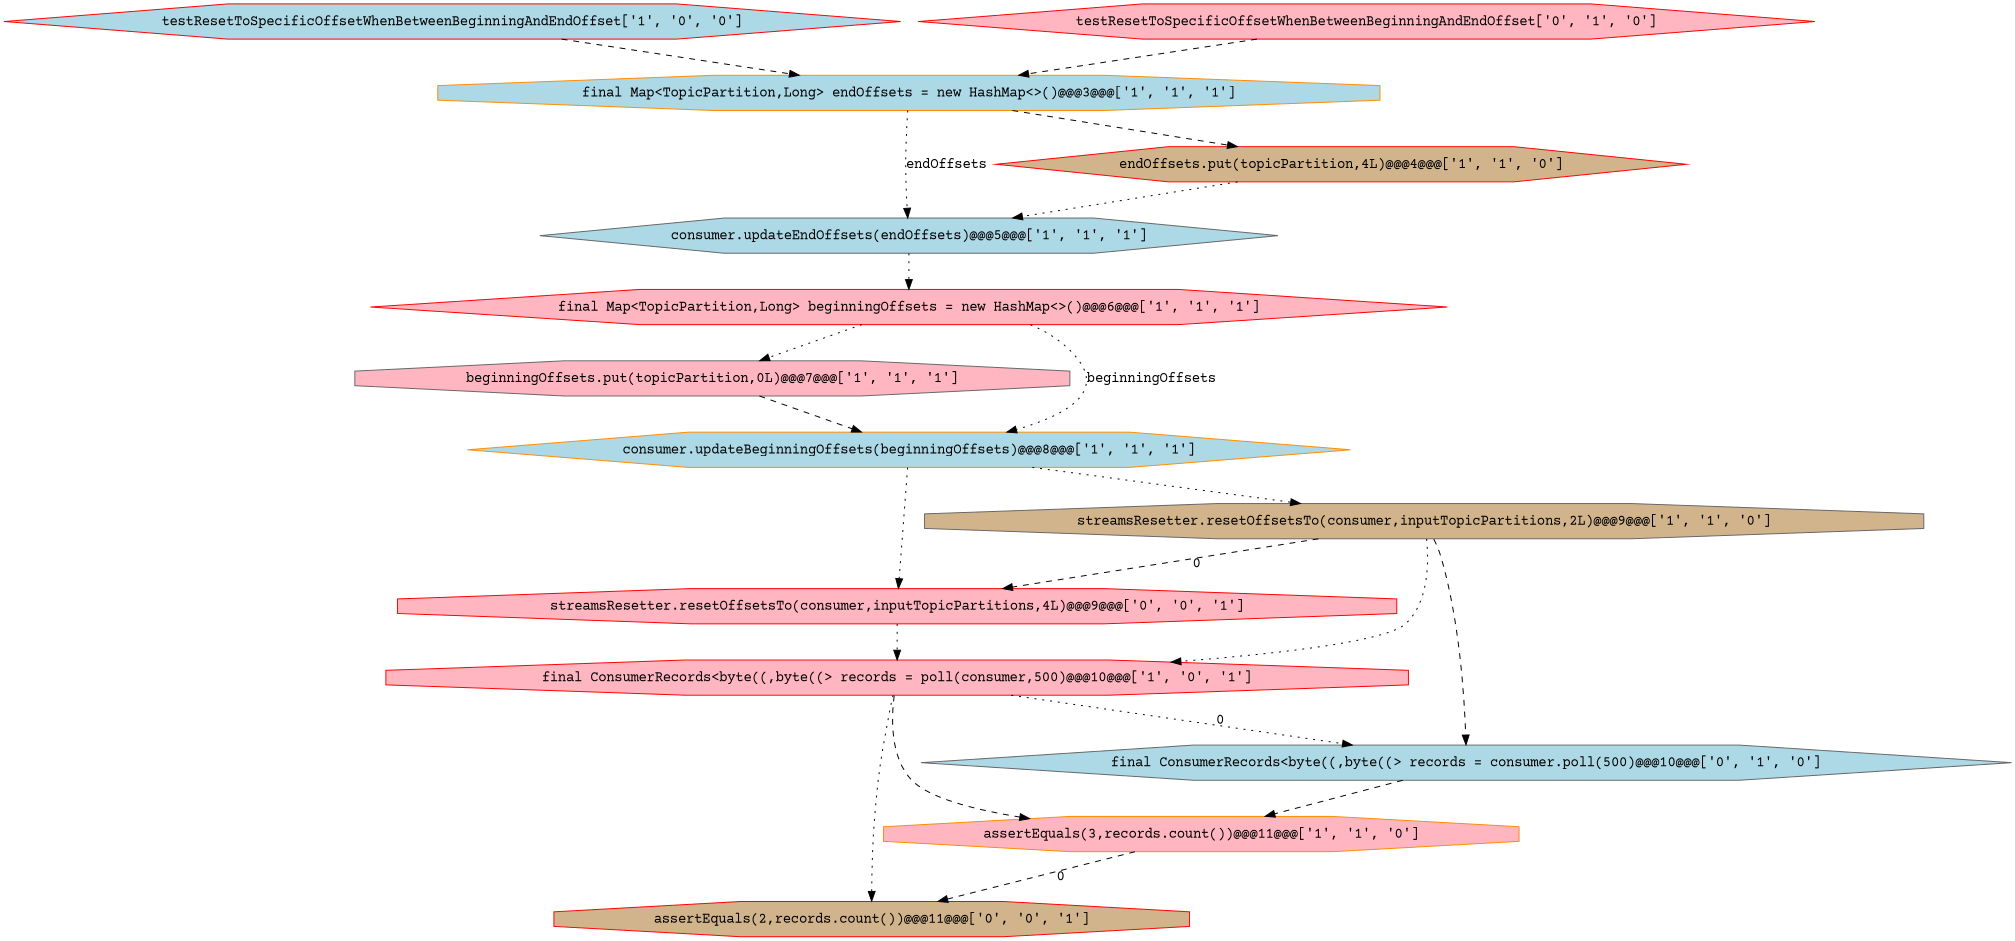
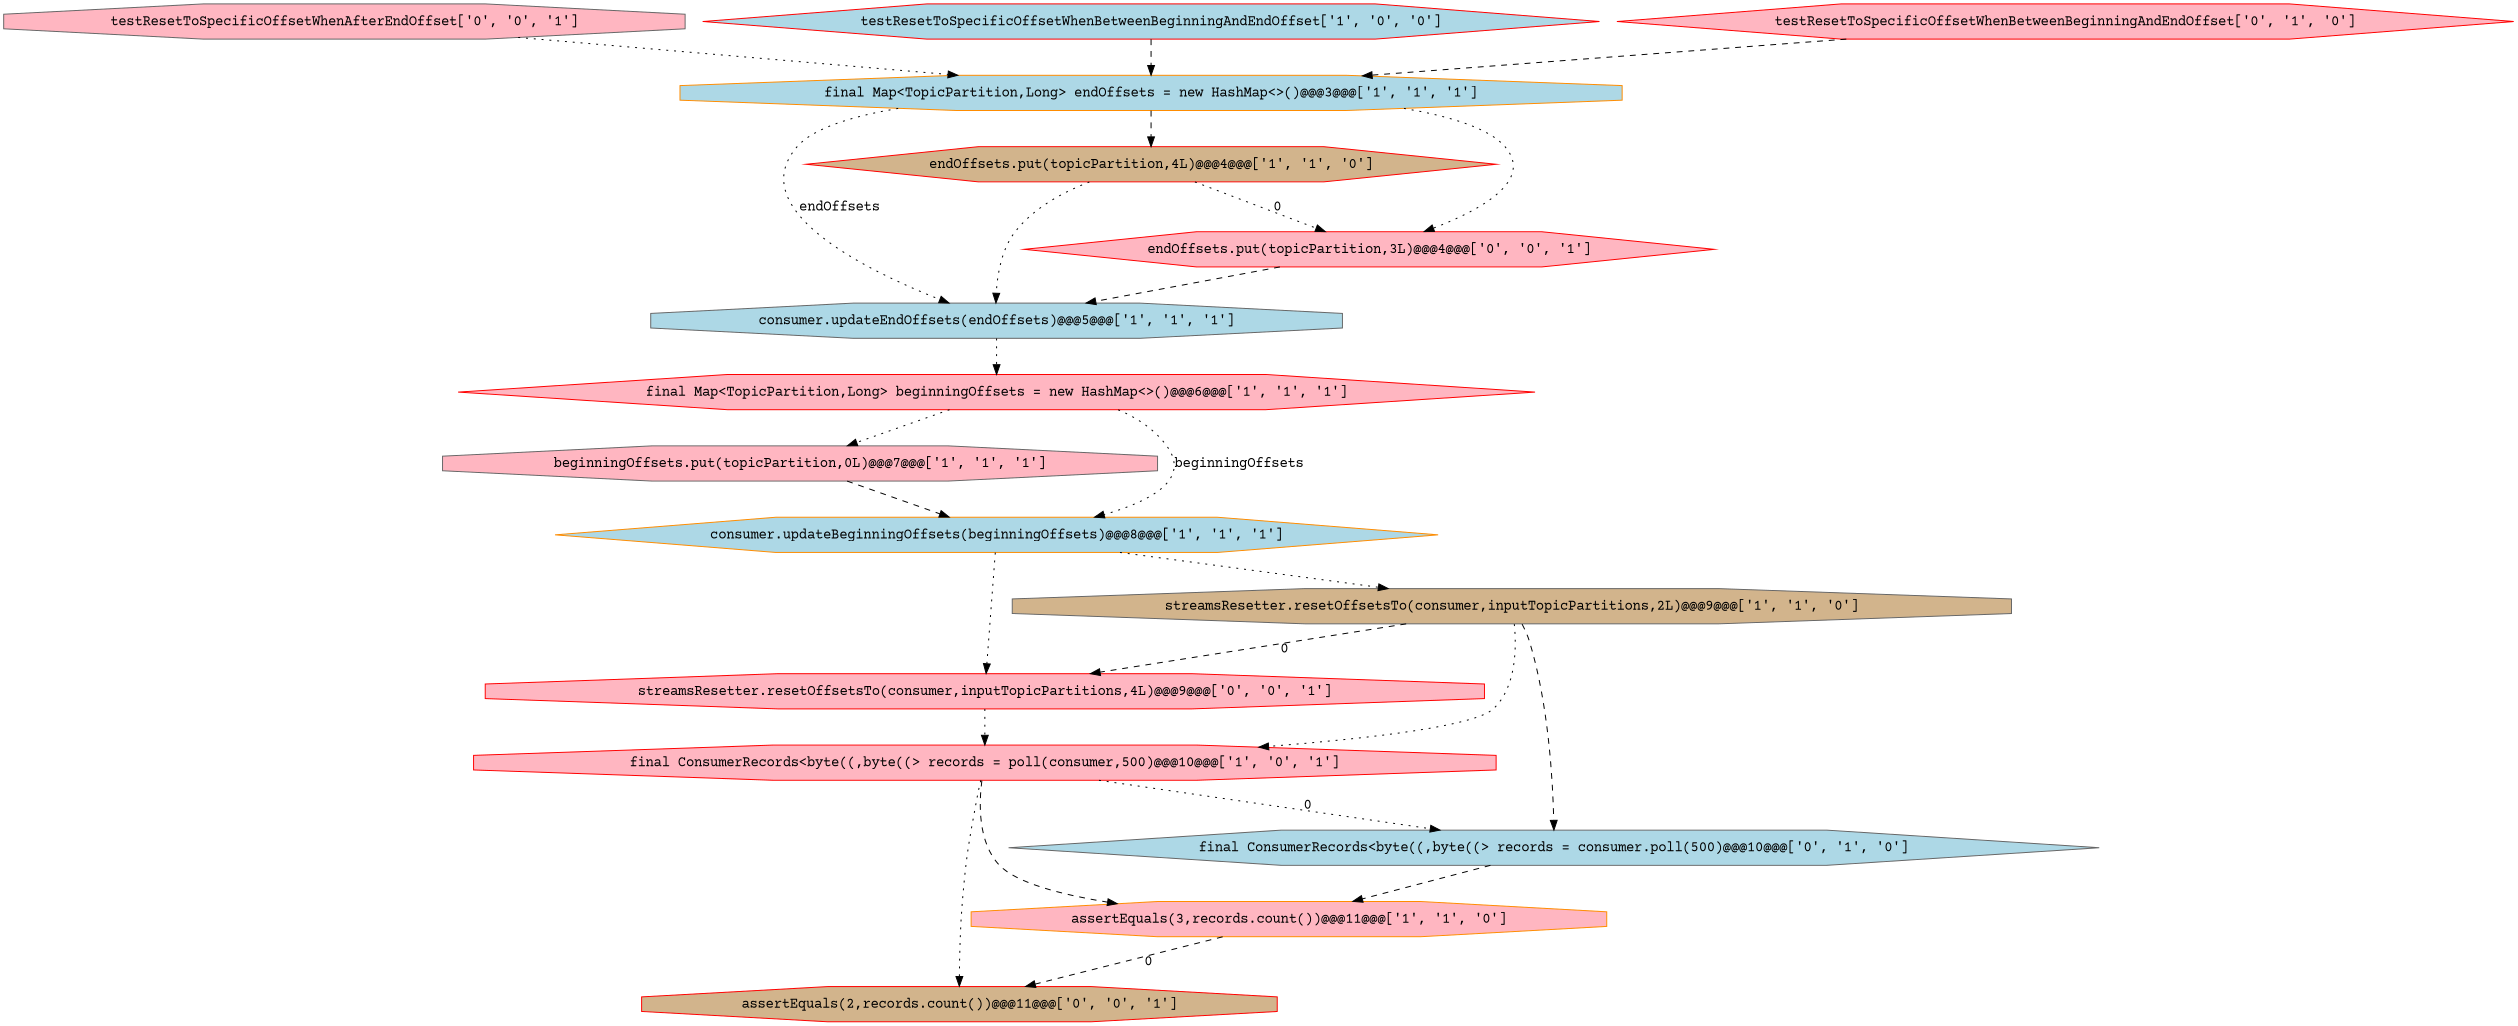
none -> (344, 22)
(909, 236) -> (997, 321)
none -> (1369, 249)
